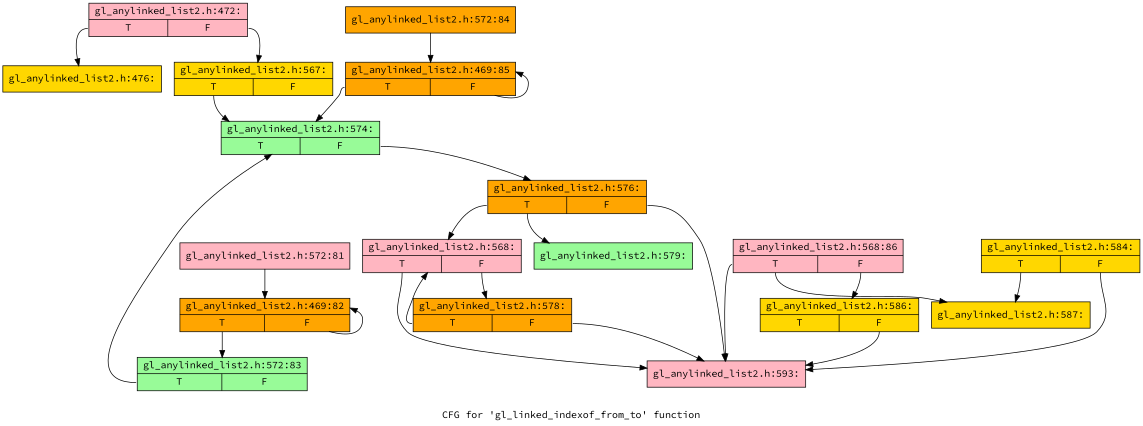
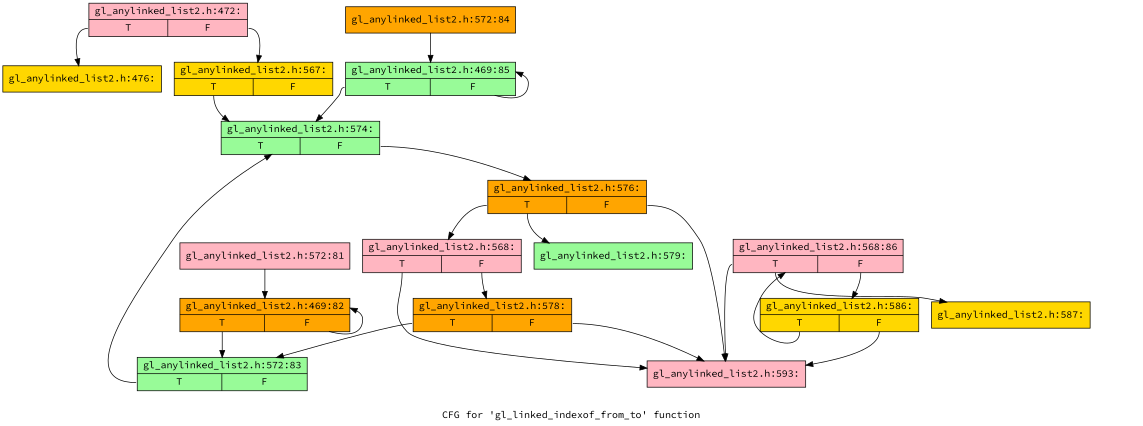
(431, 79) -> (431, 79)
(1061, 256) -> none
(412, 302) -> (344, 339)
none -> (756, 325)
